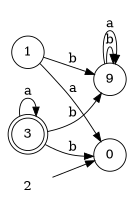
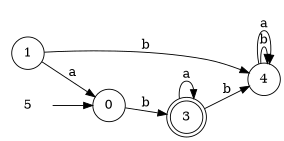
(110, 79) -> (264, 79)
(64, 153) -> (141, 110)
(28, 187) -> (28, 105)
